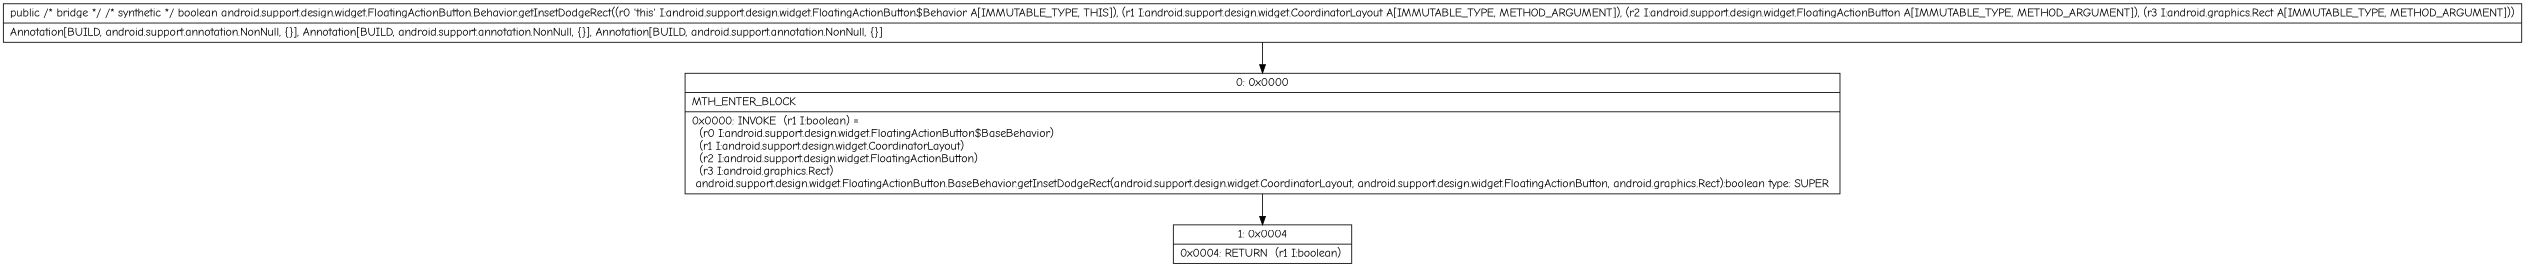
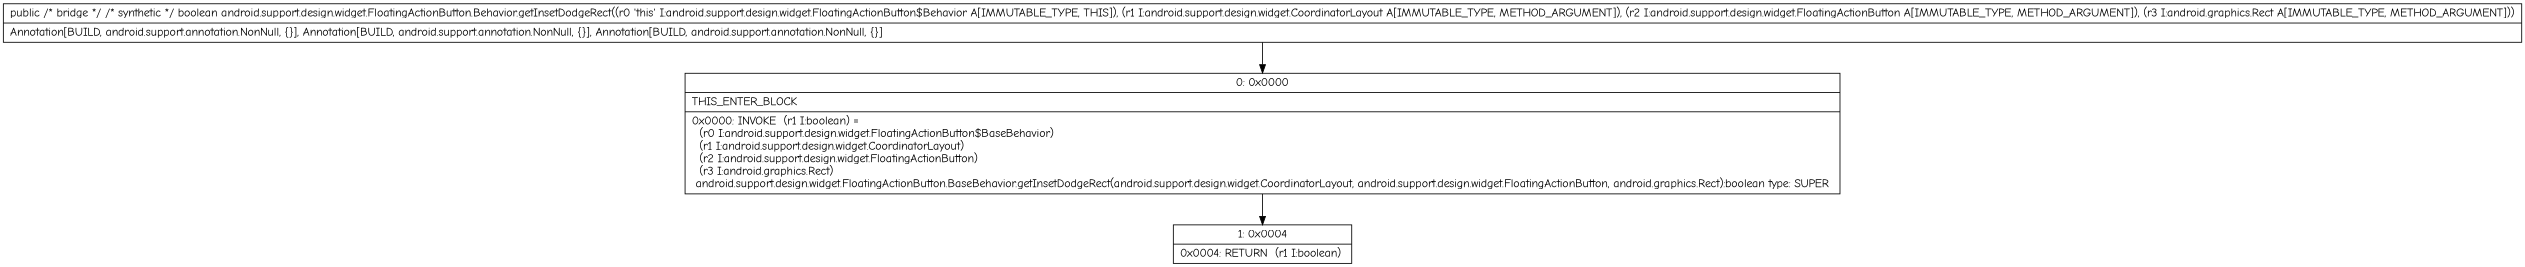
(744, 102) -> (745, 102)
